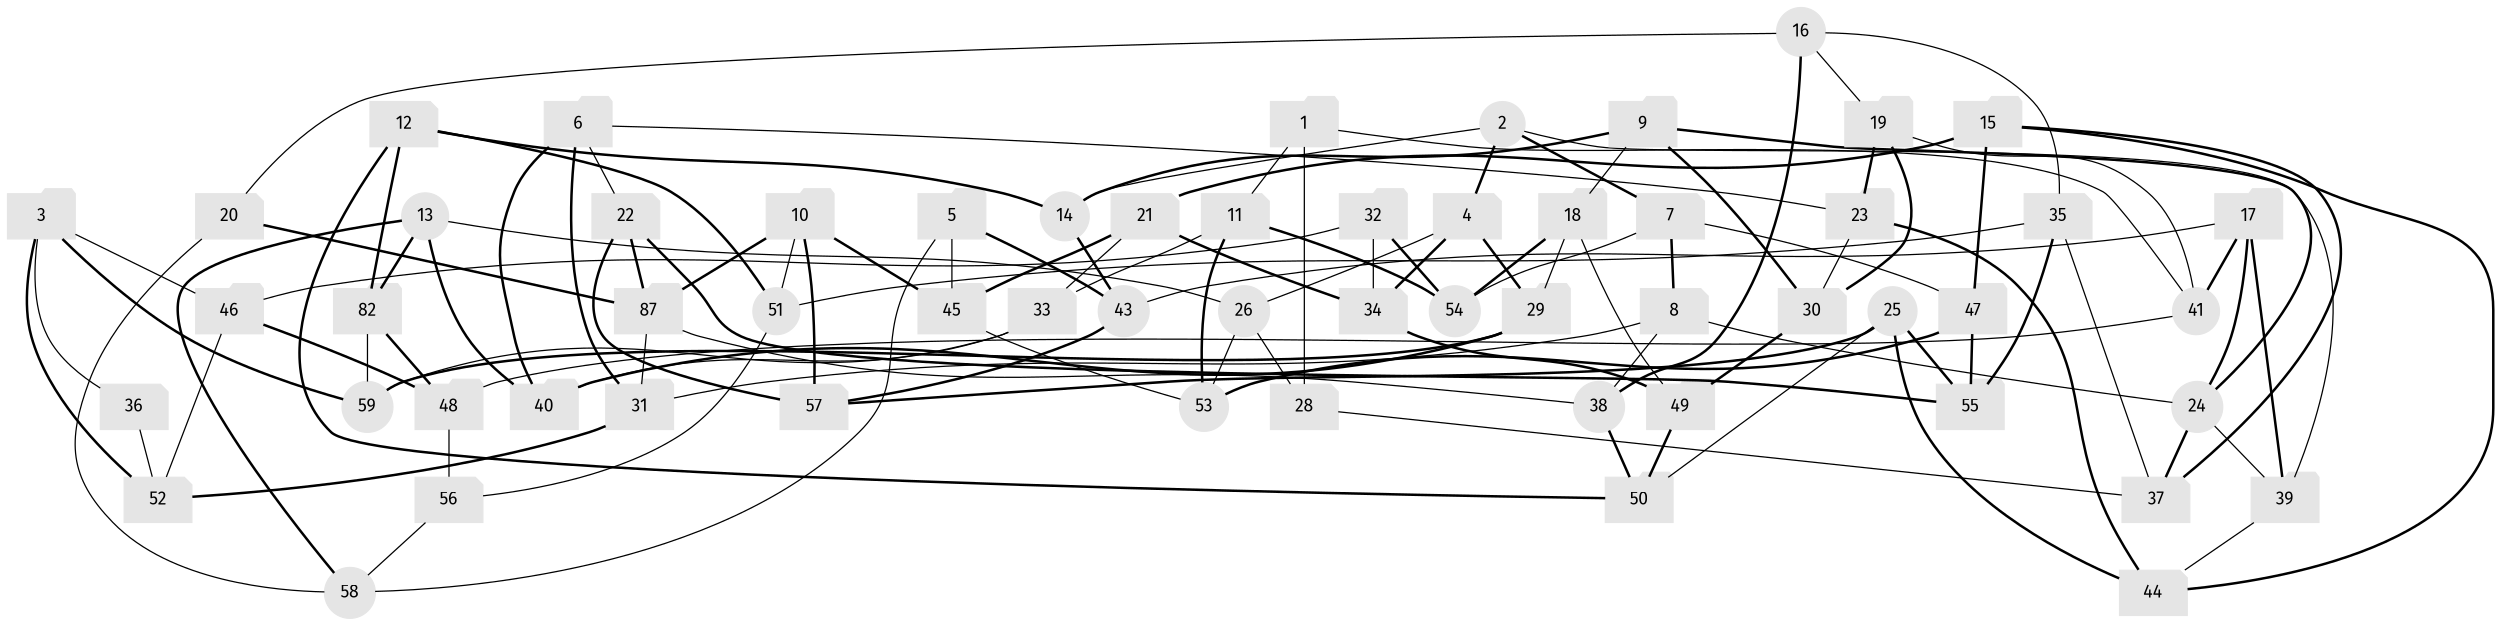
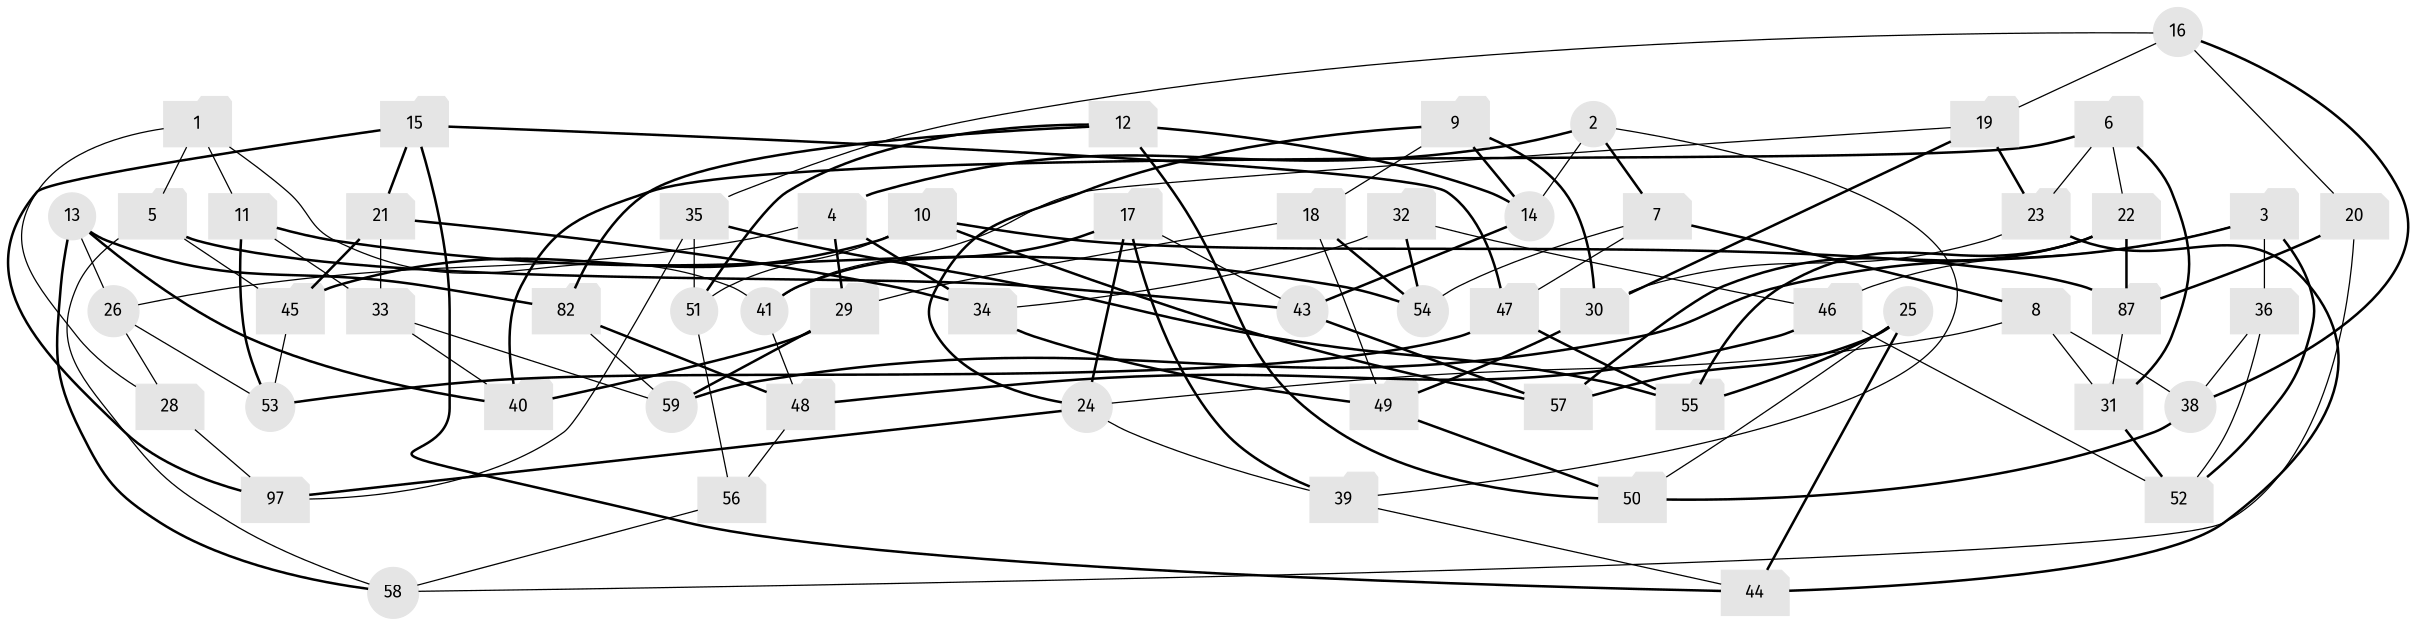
none -> (175, 170)
(1059, 377) -> (2227, 360)
(2156, 500) -> (275, 500)
